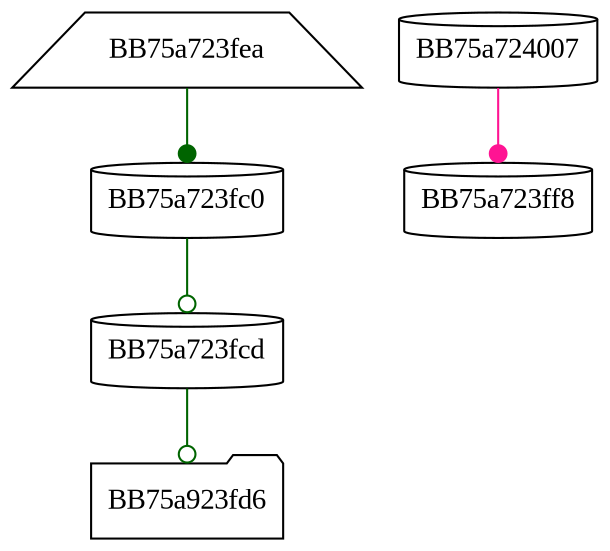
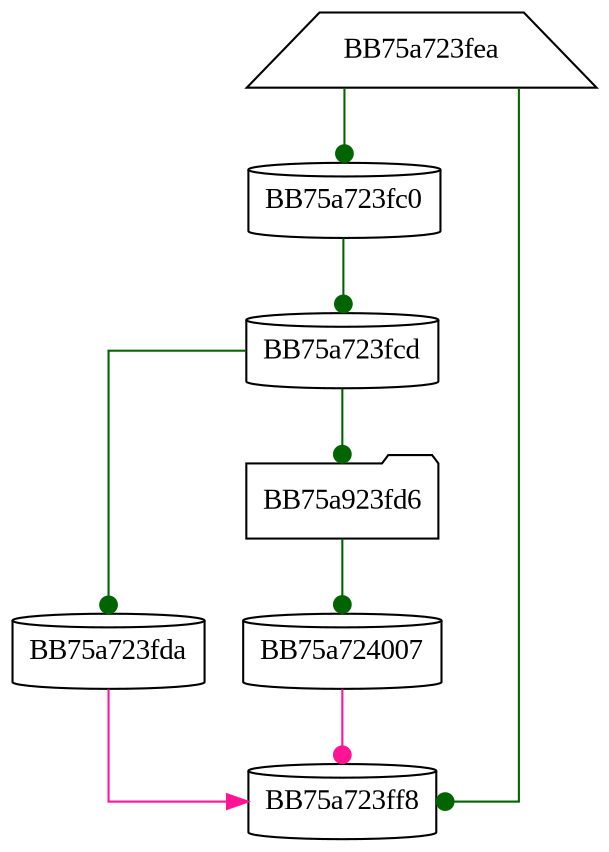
(187, 267) -> (343, 267)
(187, 417) -> (342, 417)
none -> (519, 478)
none -> (342, 568)
none -> (109, 651)
